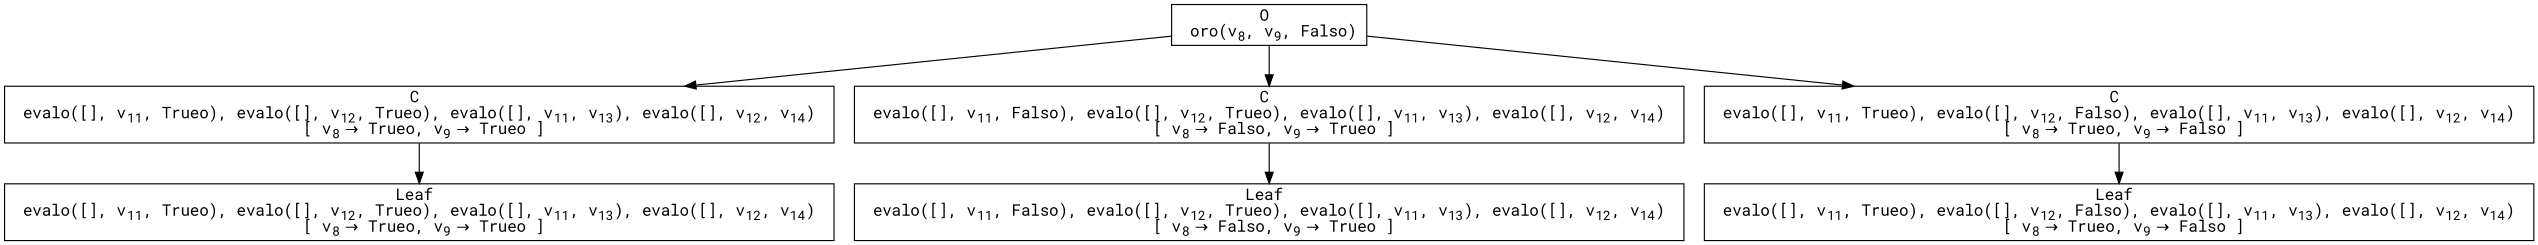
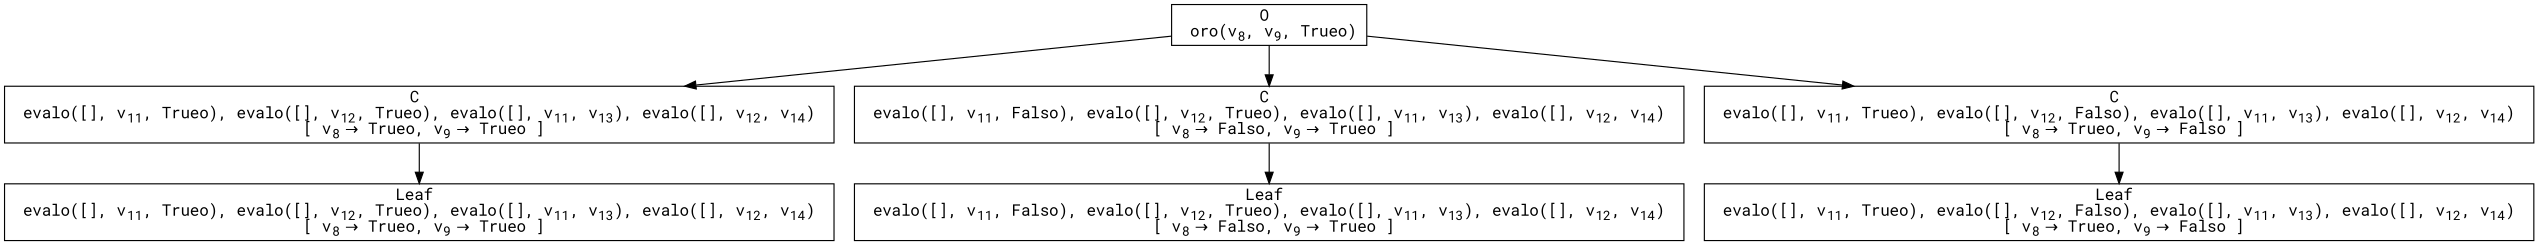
(1320, 32) -> (1320, 32)
